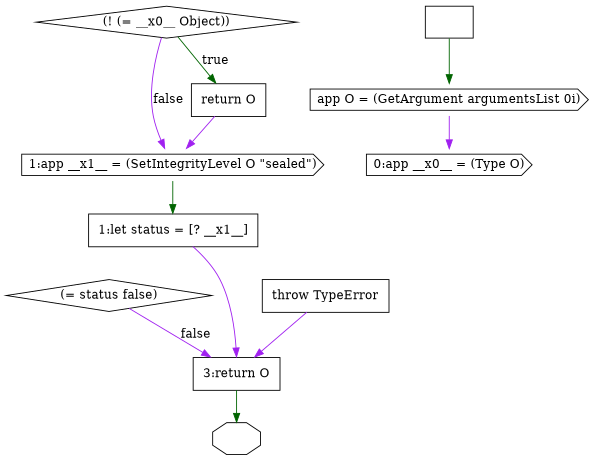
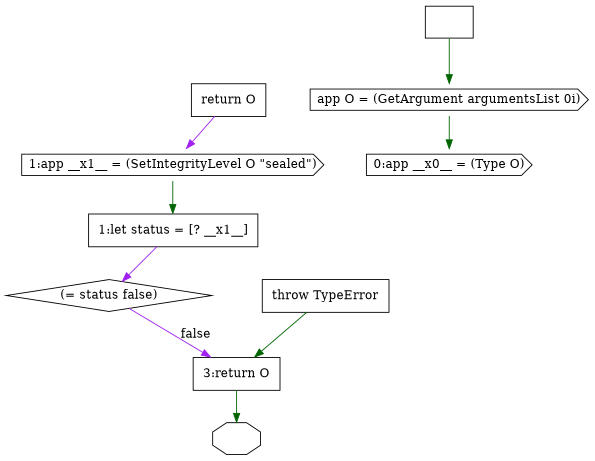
(167, 22) -> none
(449, 128) -> (449, 128)
(225, 292) -> (143, 261)
(284, 332) -> (284, 332)
